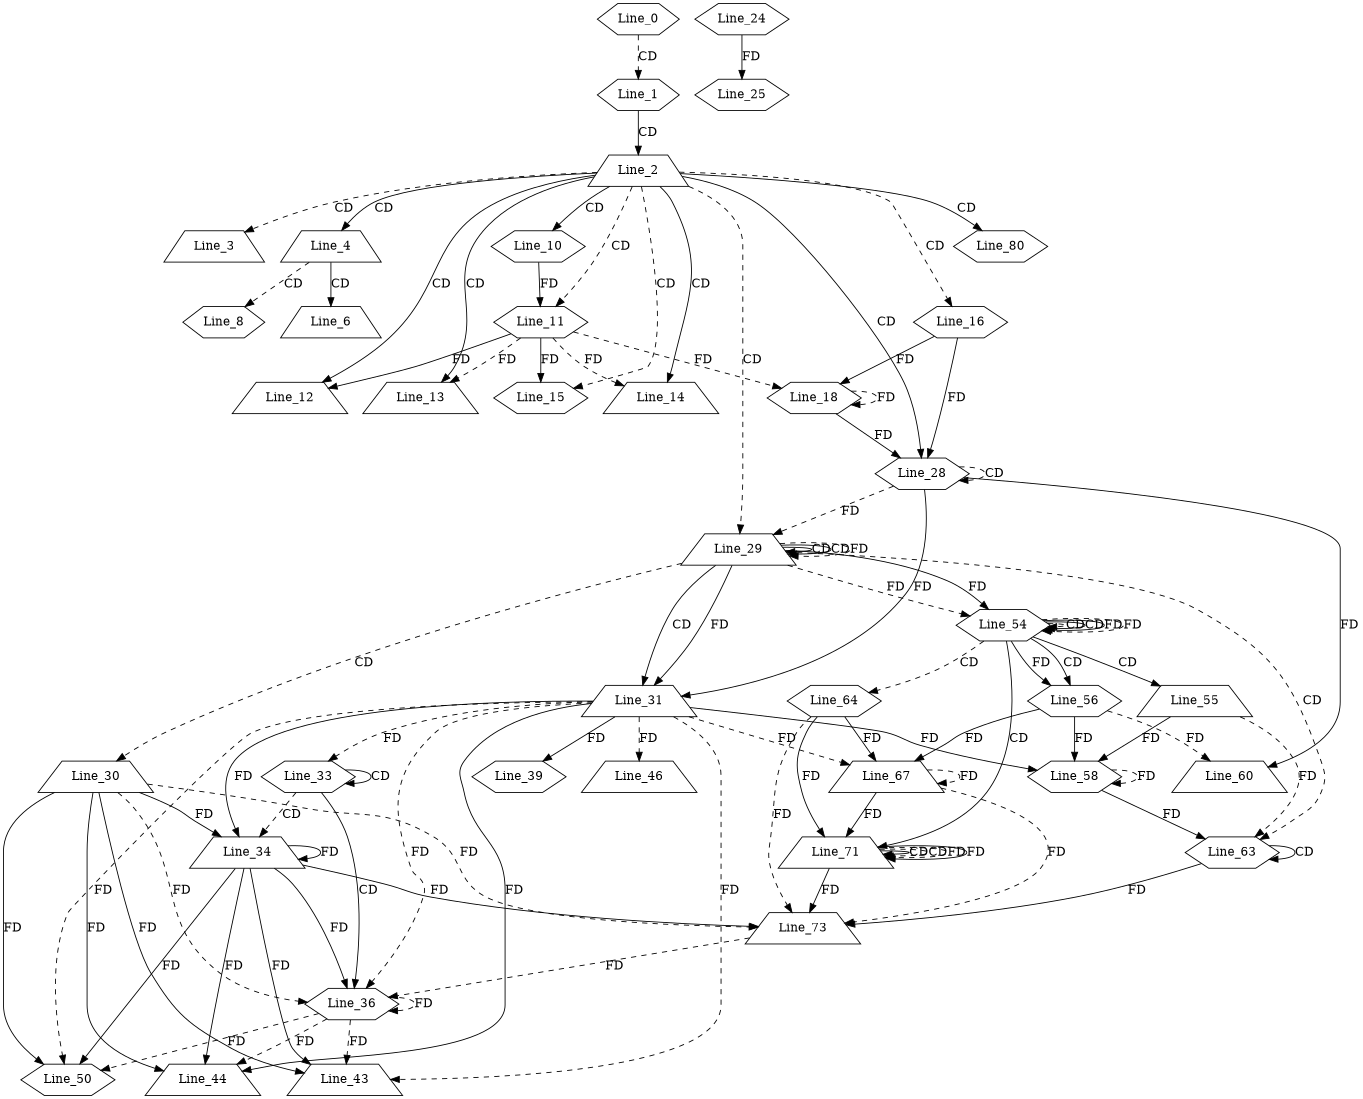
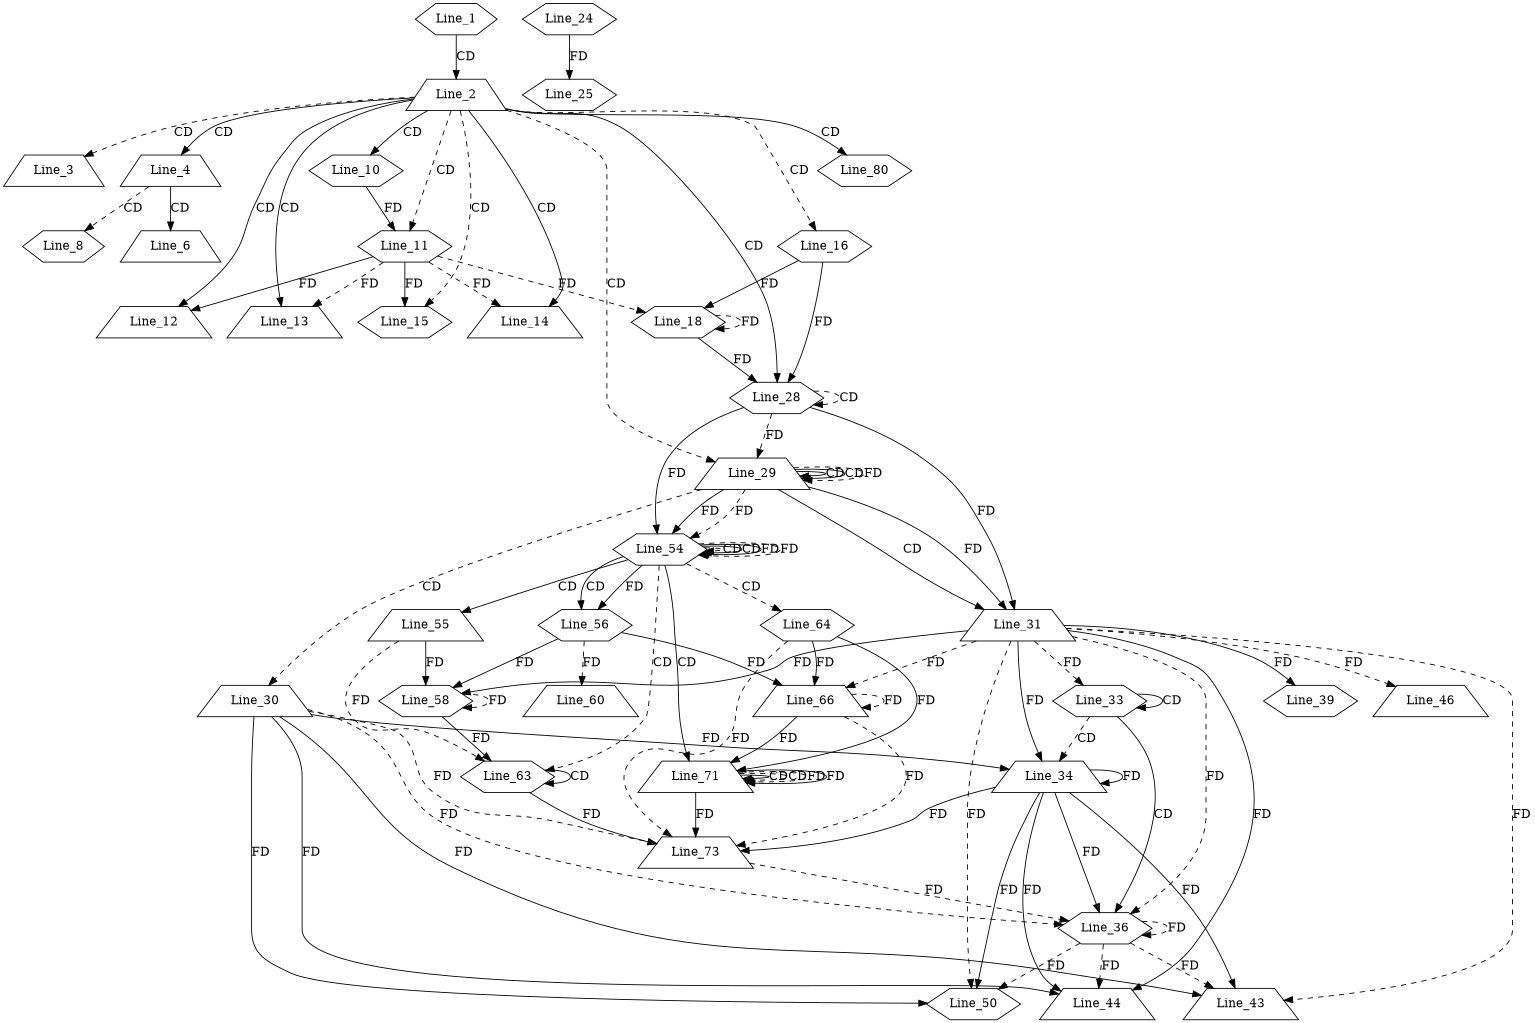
(638, 19) -> none
(1279, 519) -> (681, 443)
(1144, 591) -> (650, 695)
(887, 777) -> (811, 701)
